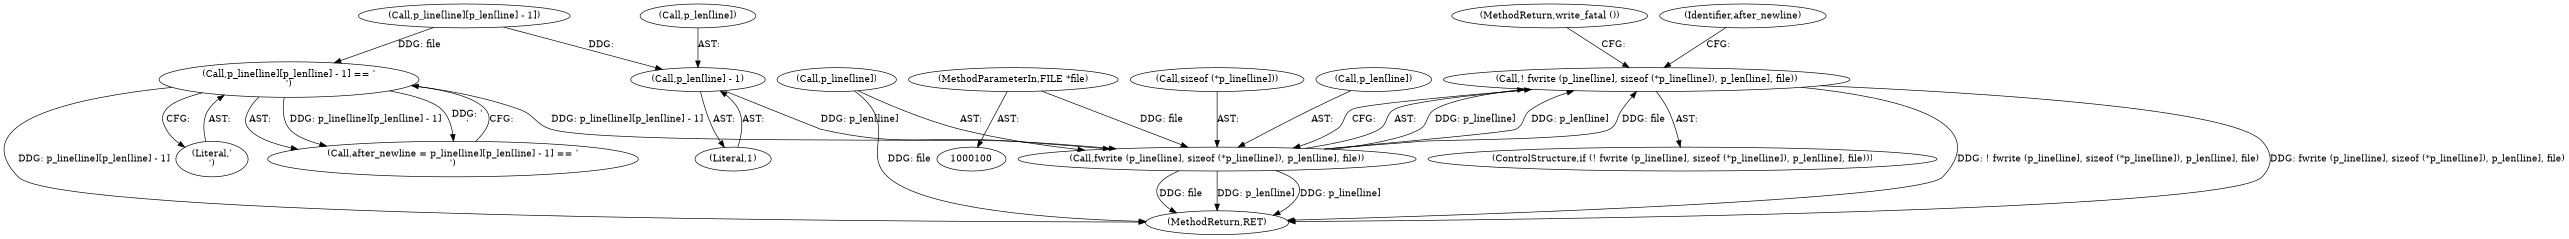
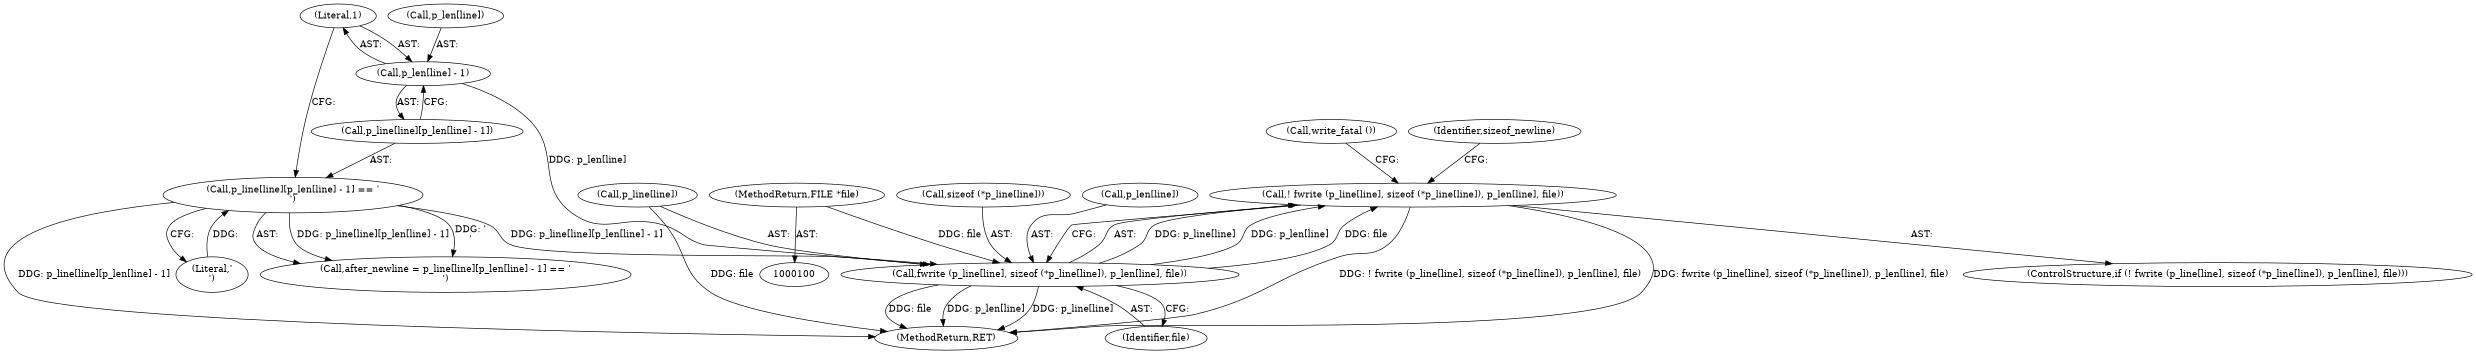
(1550, 16) -> (1331, 131)
(1743, 16) -> (1495, 131)
(419, 45) -> (383, 160)
(603, 45) -> (437, 103)
(1013, 80) -> (797, 195)
none -> (397, 99)
(474, 101) -> (311, 98)
(221, 119) -> (227, 235)
none -> (1156, 338)
